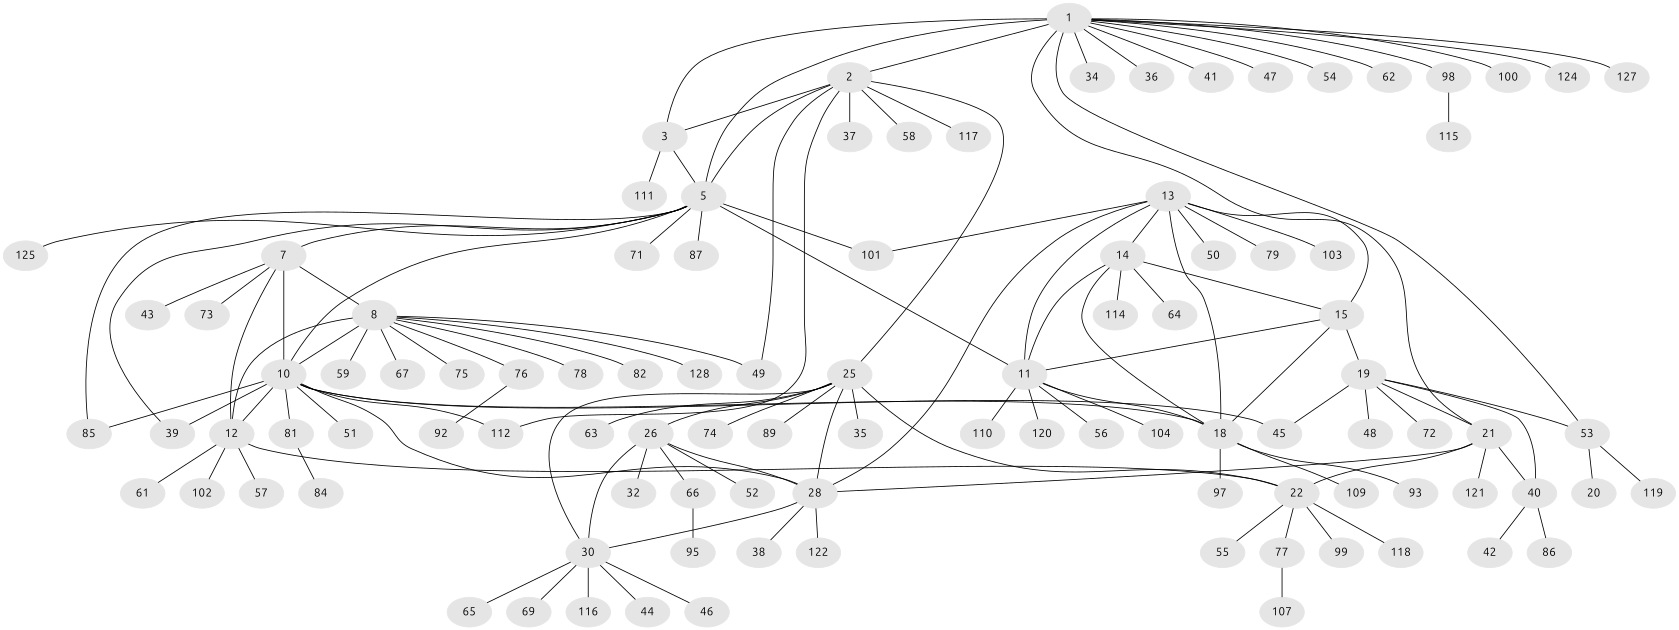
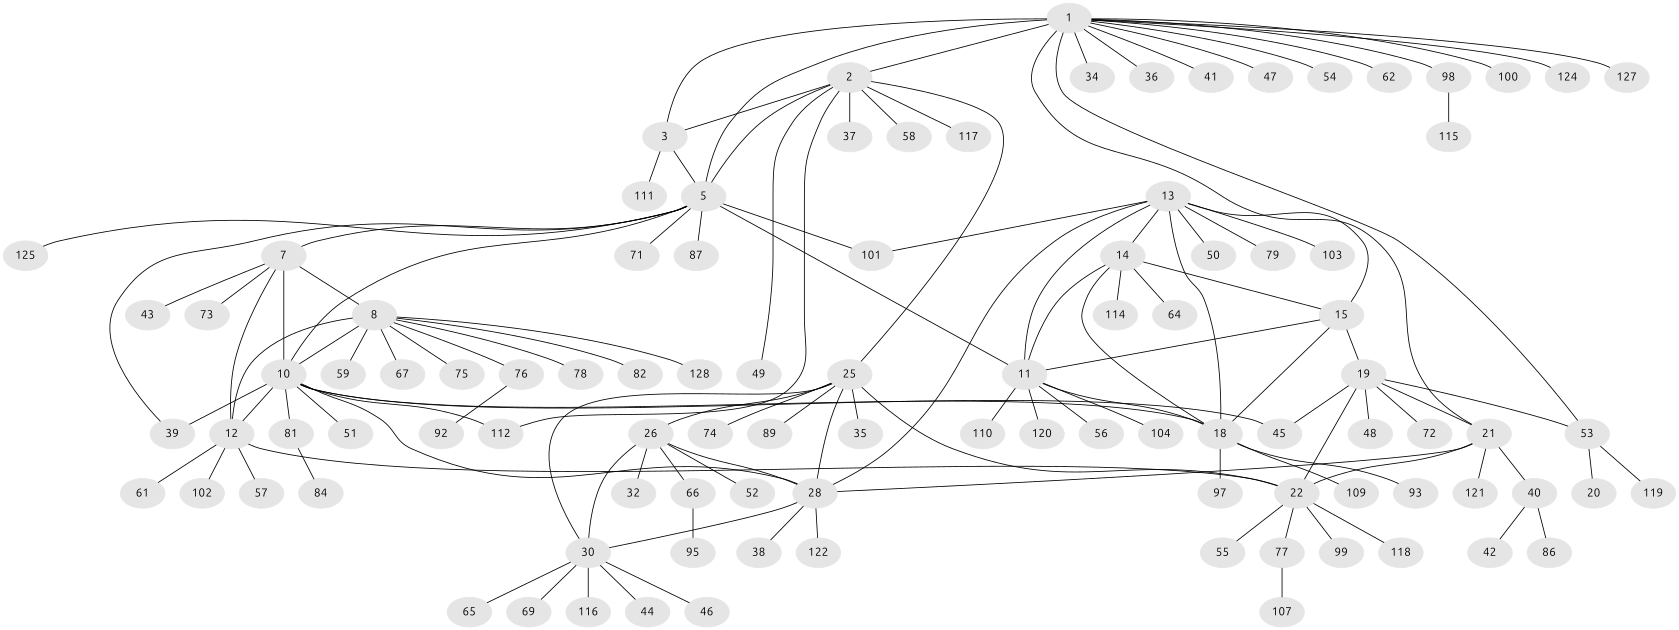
(571, 329) -> none
(1512, 415) -> (1330, 434)
(89, 434) -> none
(592, 434) -> none
